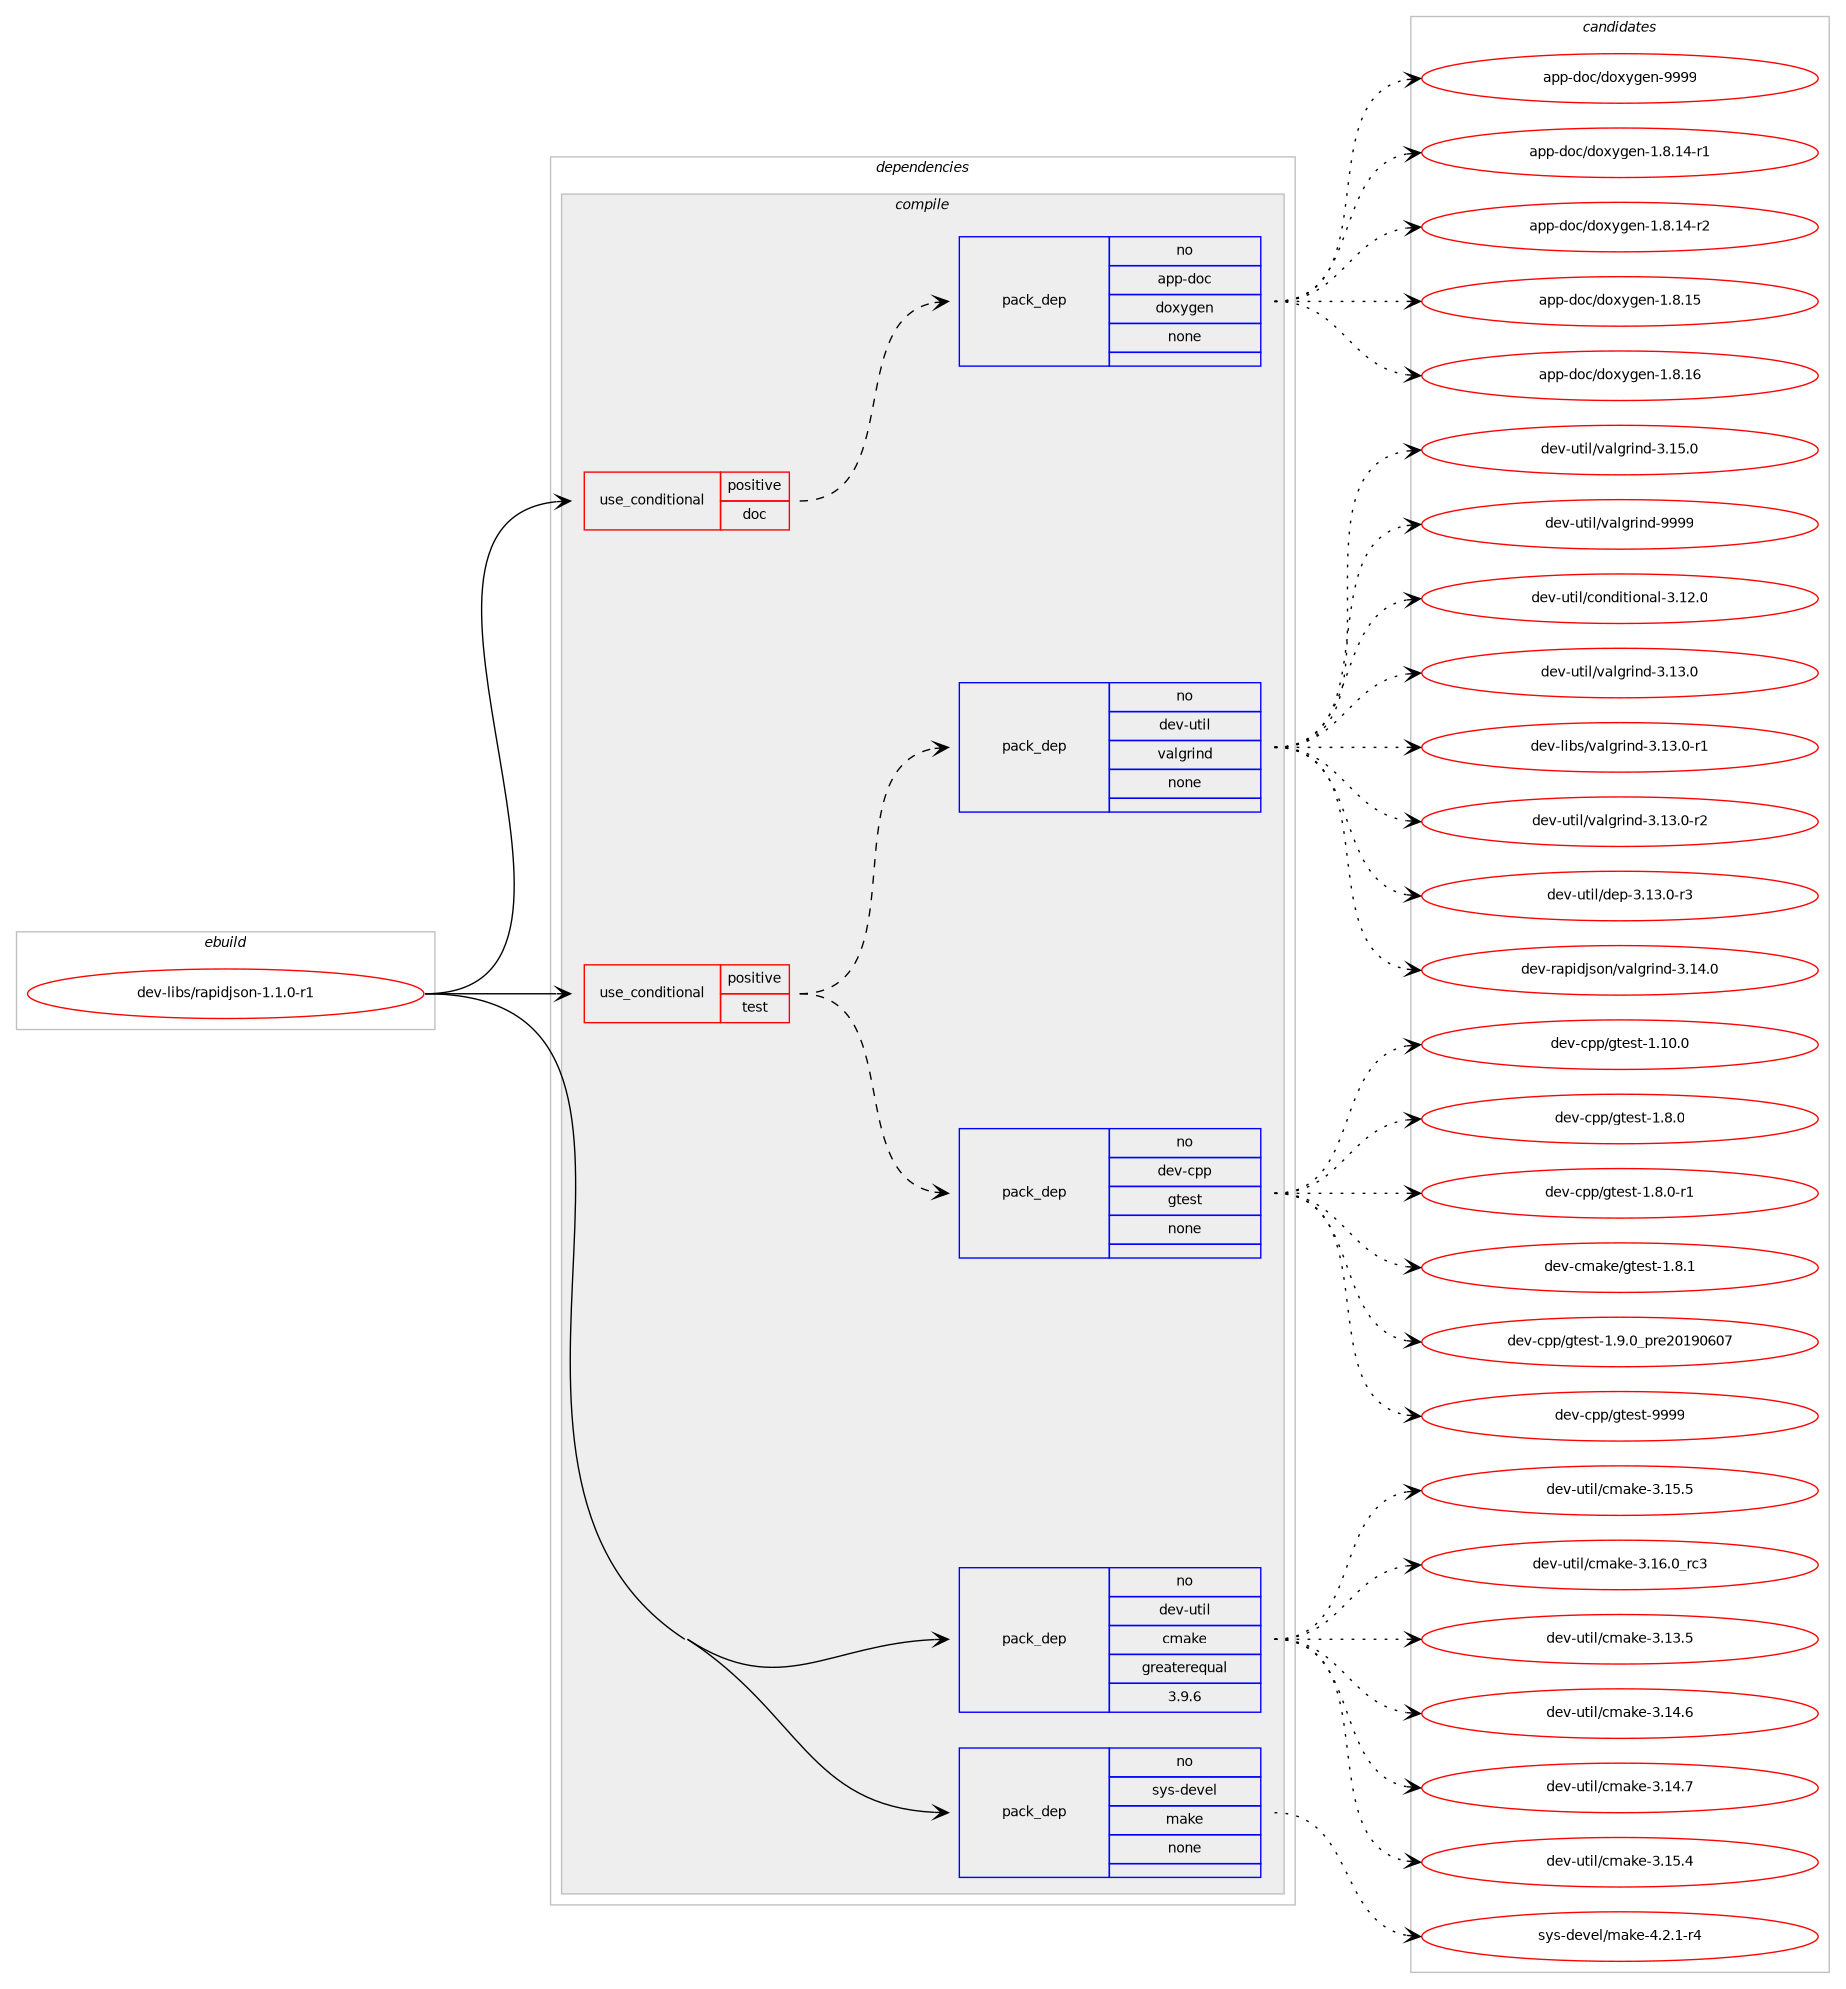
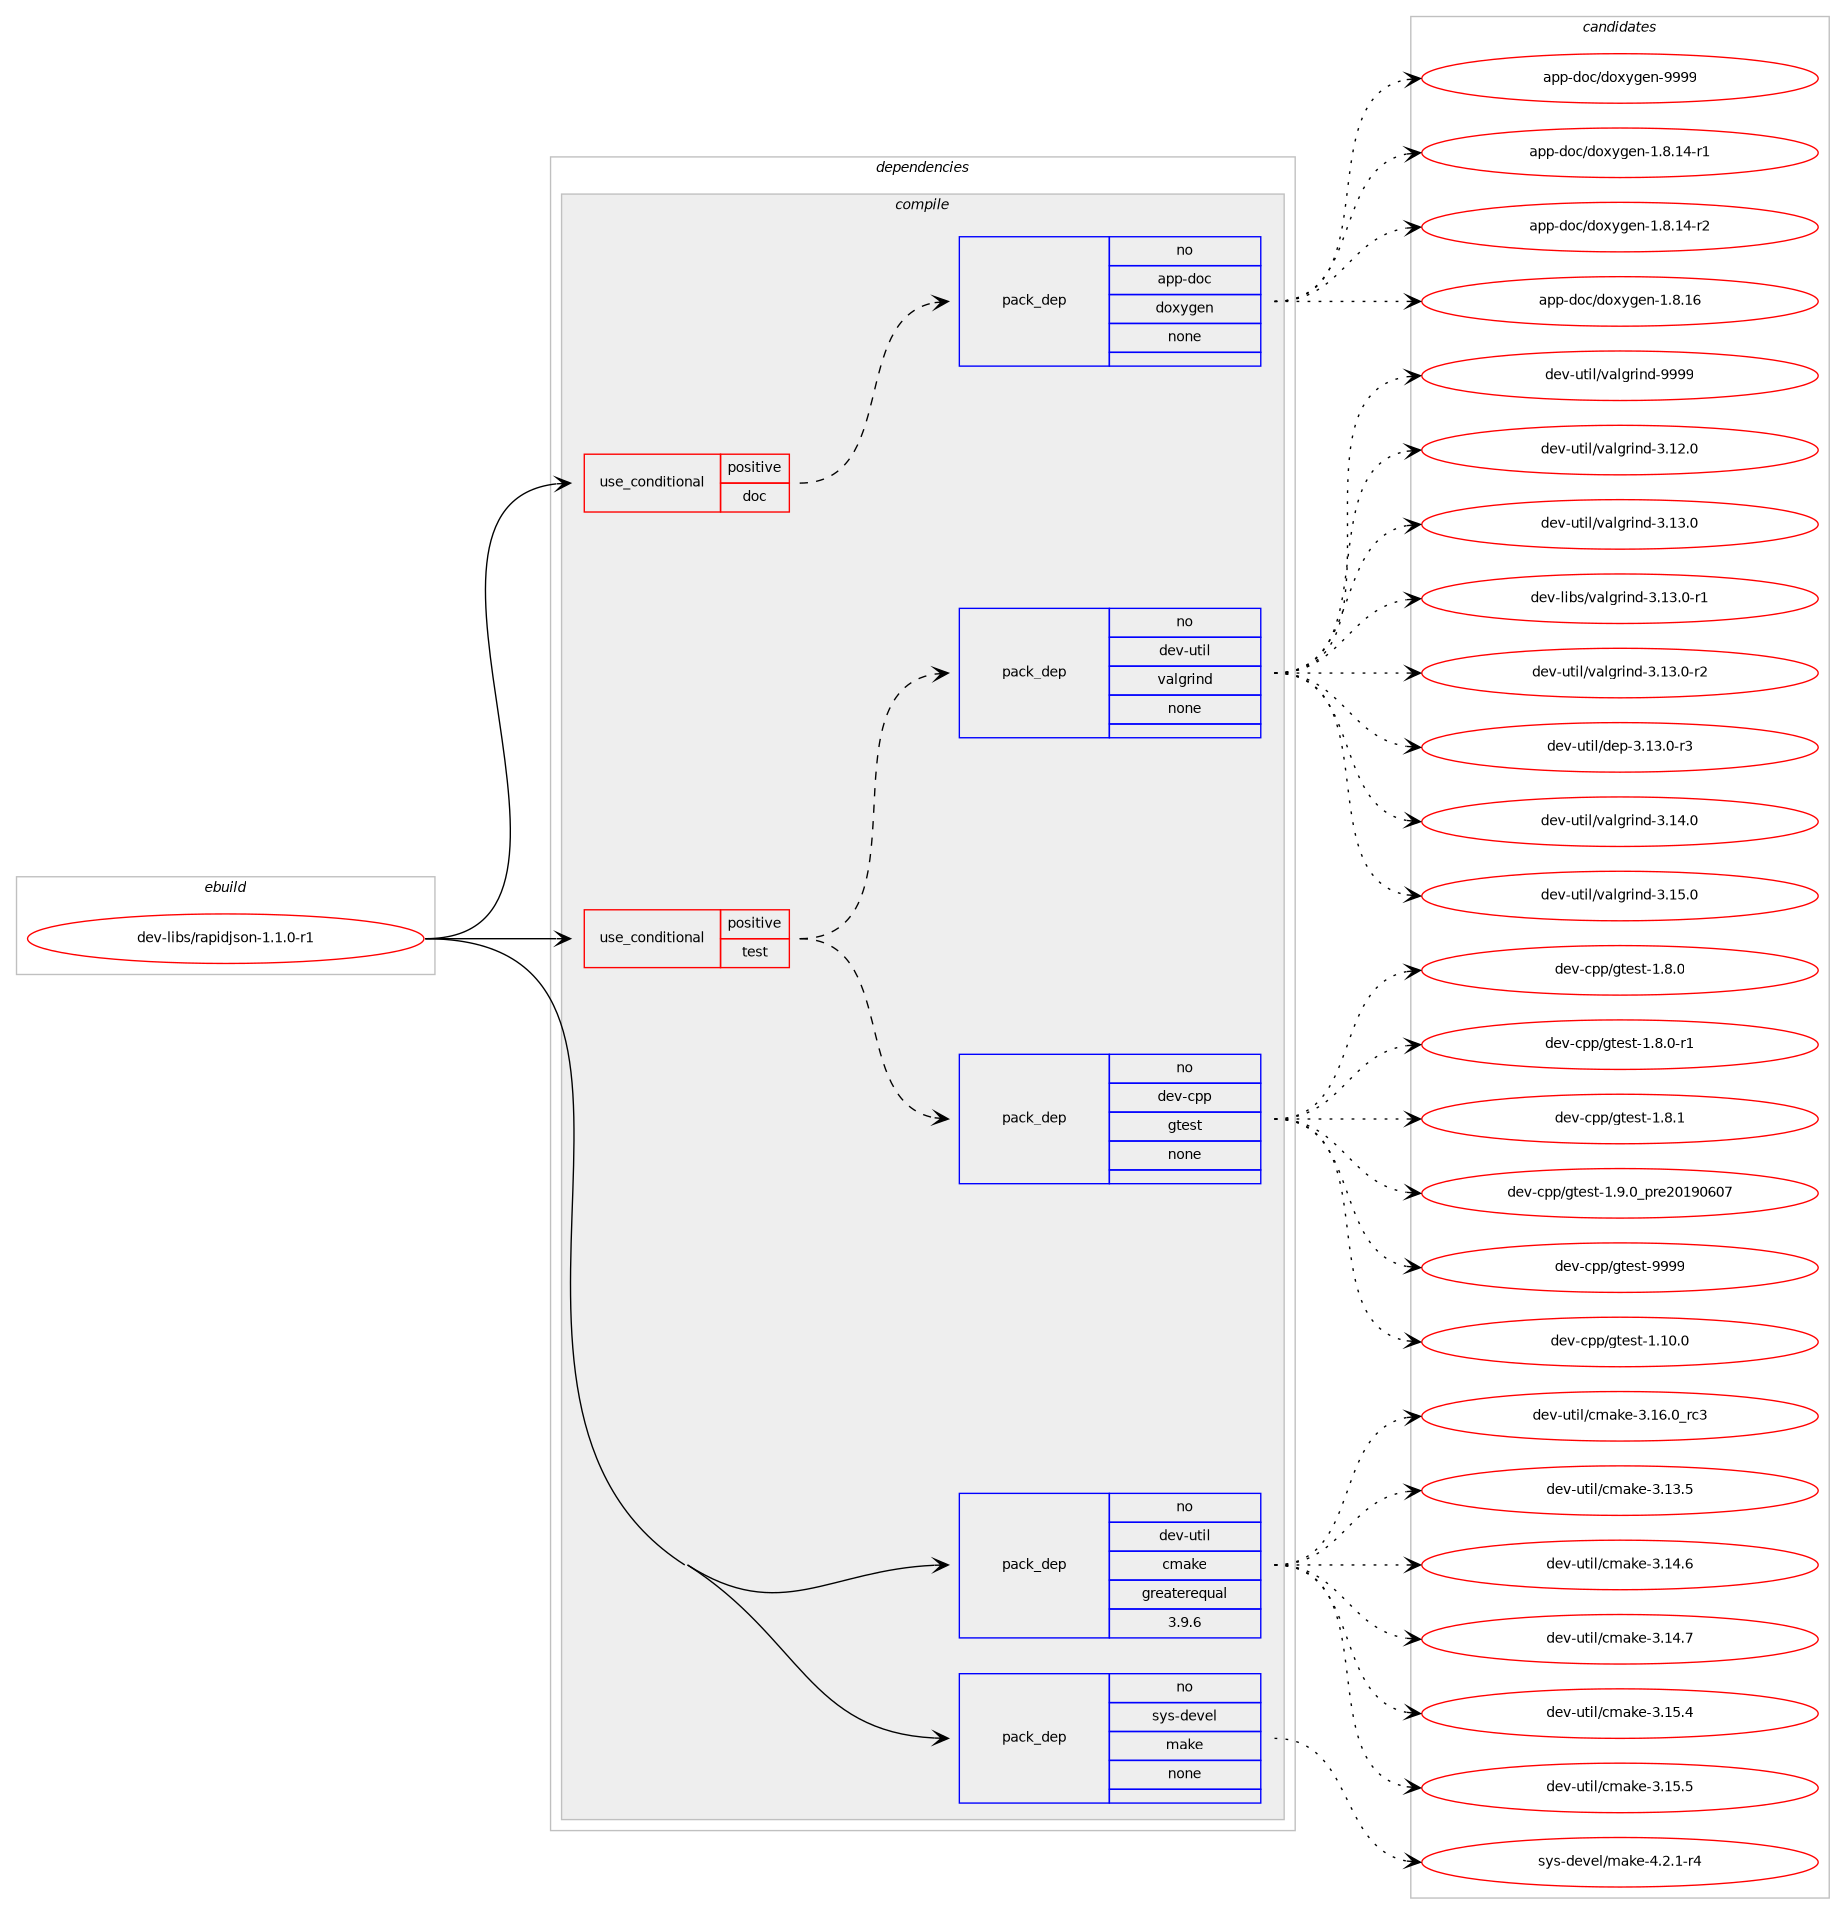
(1620, 301) -> none
(1620, 599) -> (1620, 450)
(1620, 970) -> (1620, 822)
(1620, 1268) -> (1620, 1119)
